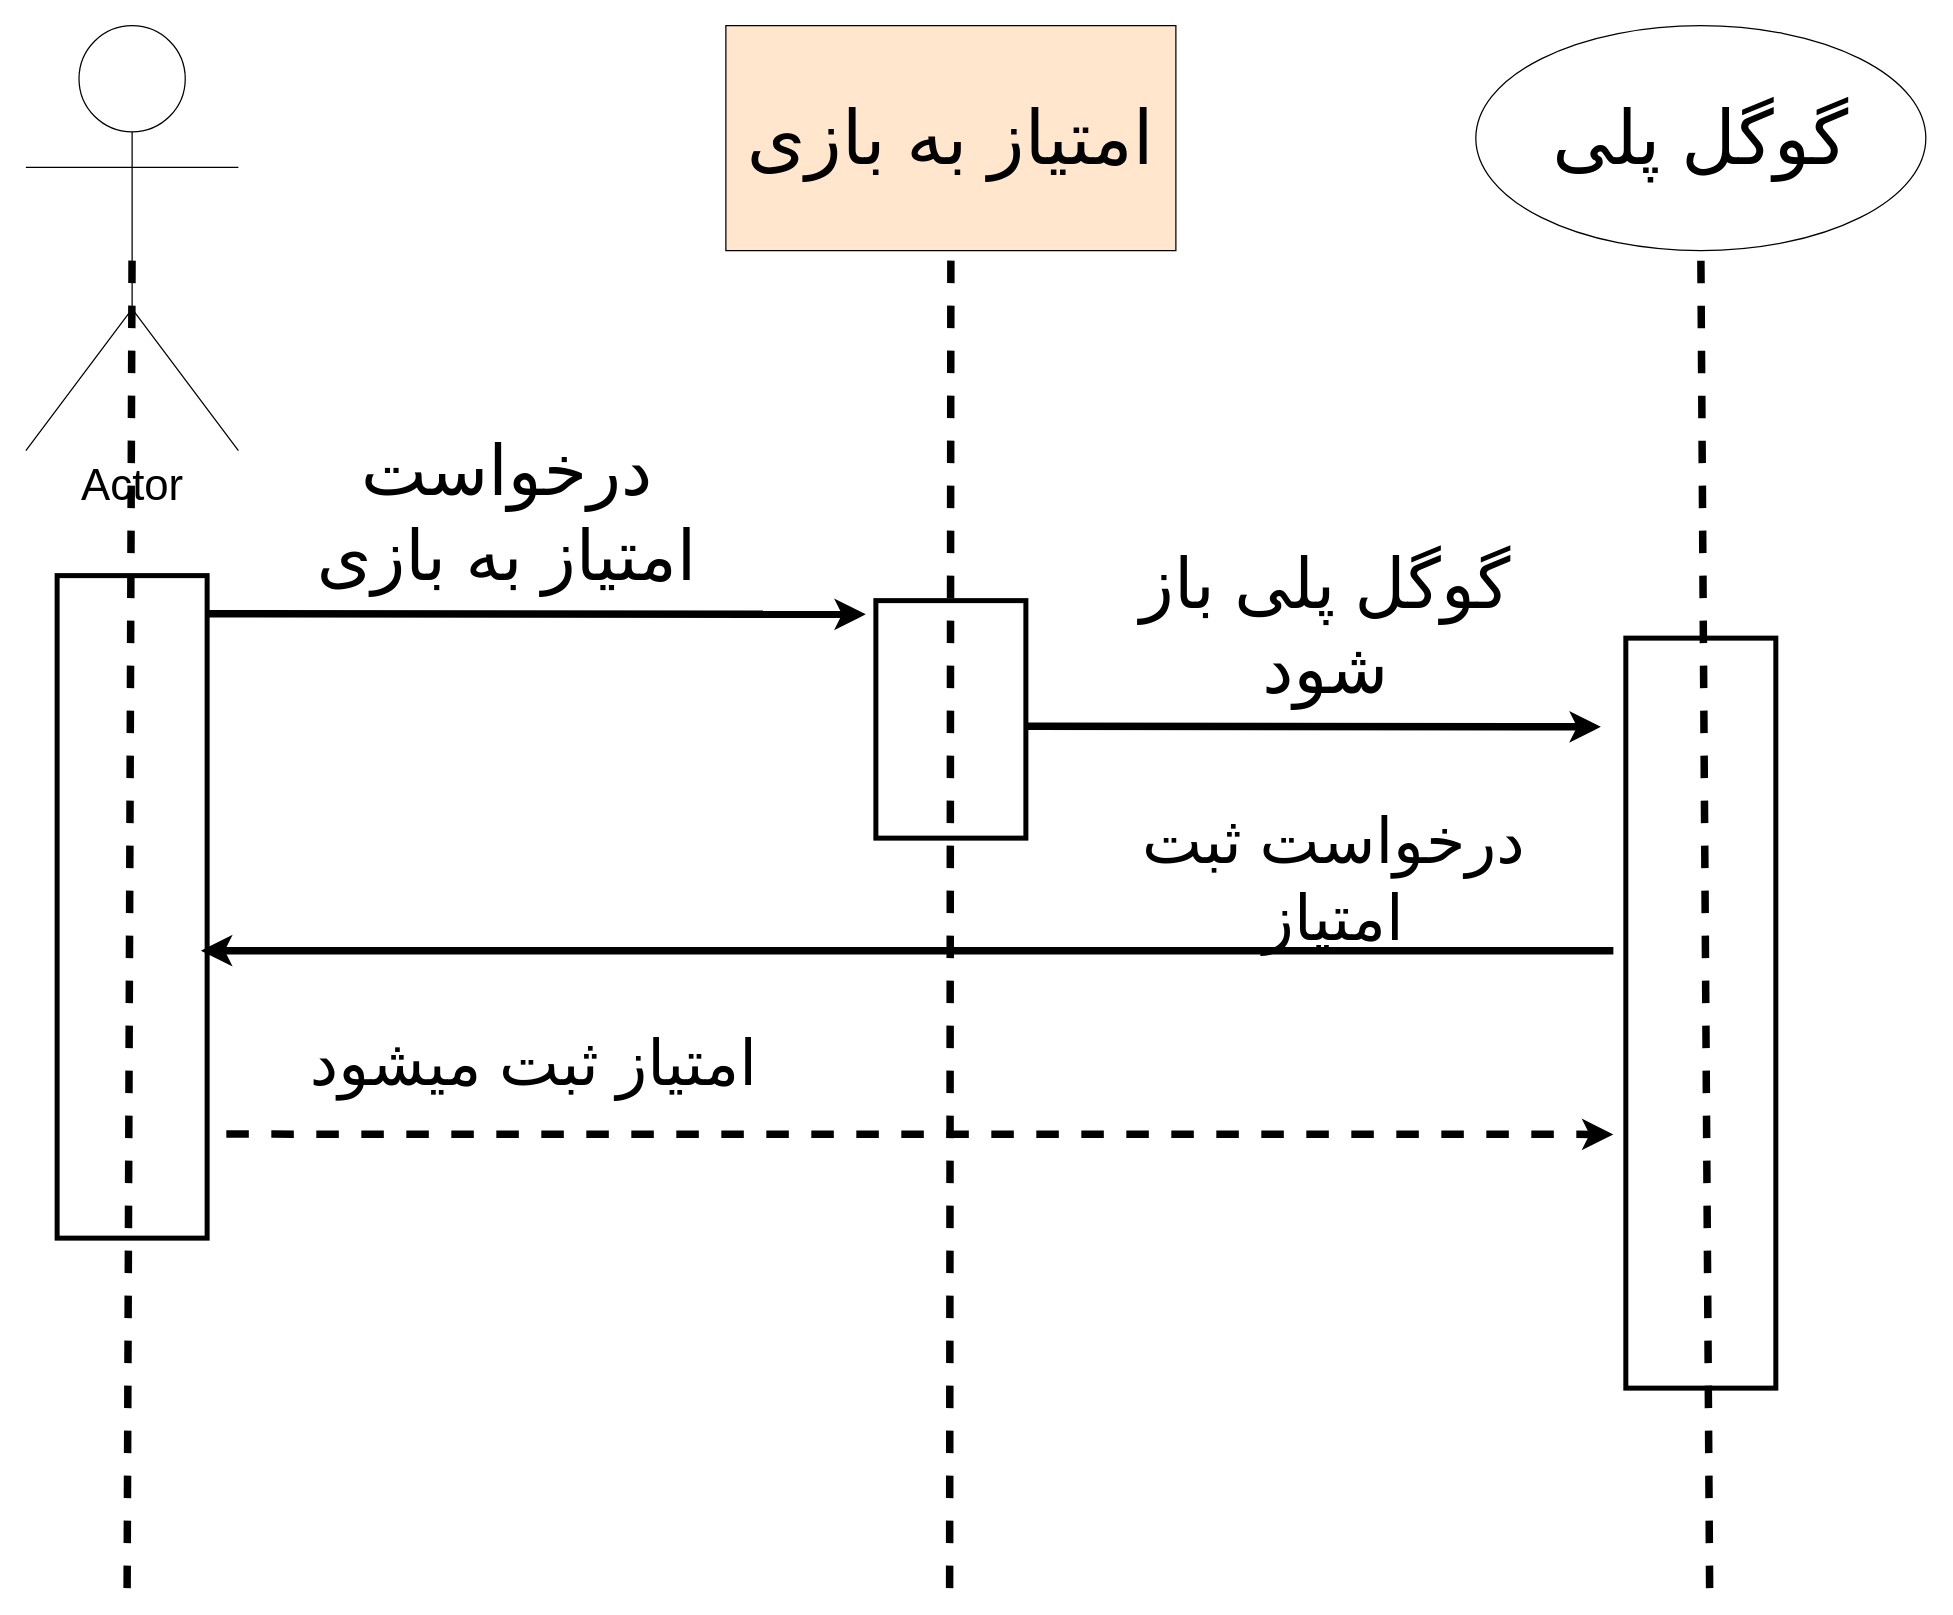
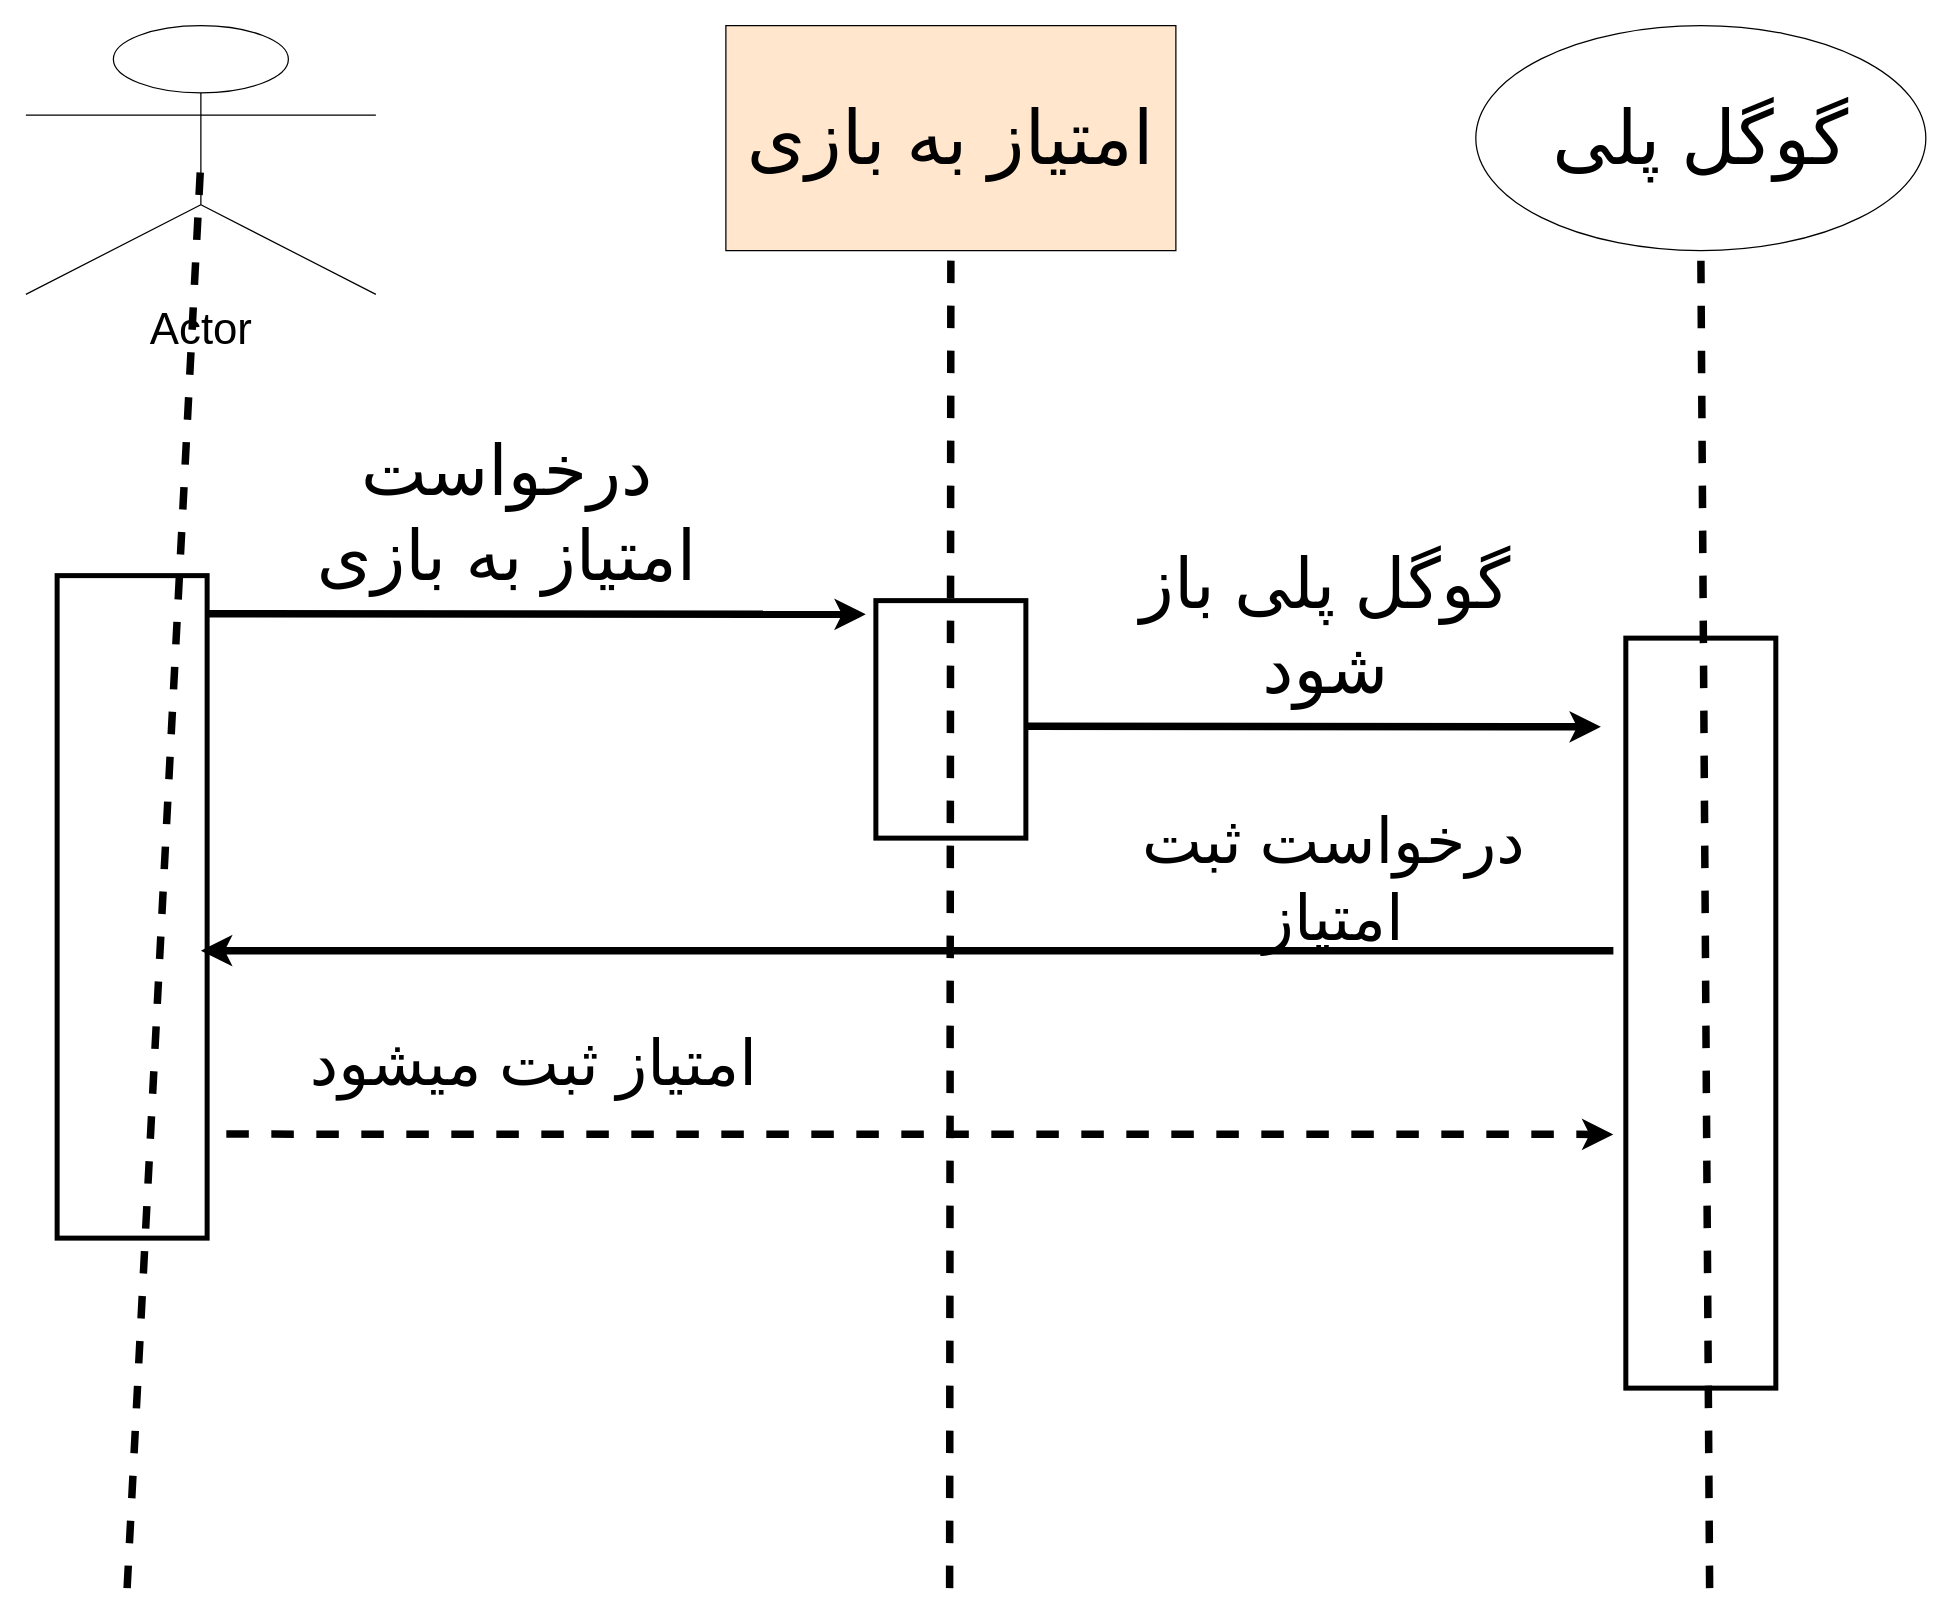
(132, 238) -> (201, 160)
